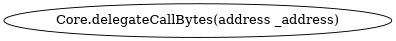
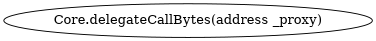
(198, 21) -> (188, 21)
